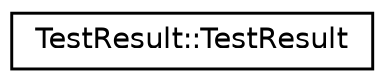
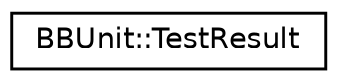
(192, 41) -> (169, 41)
